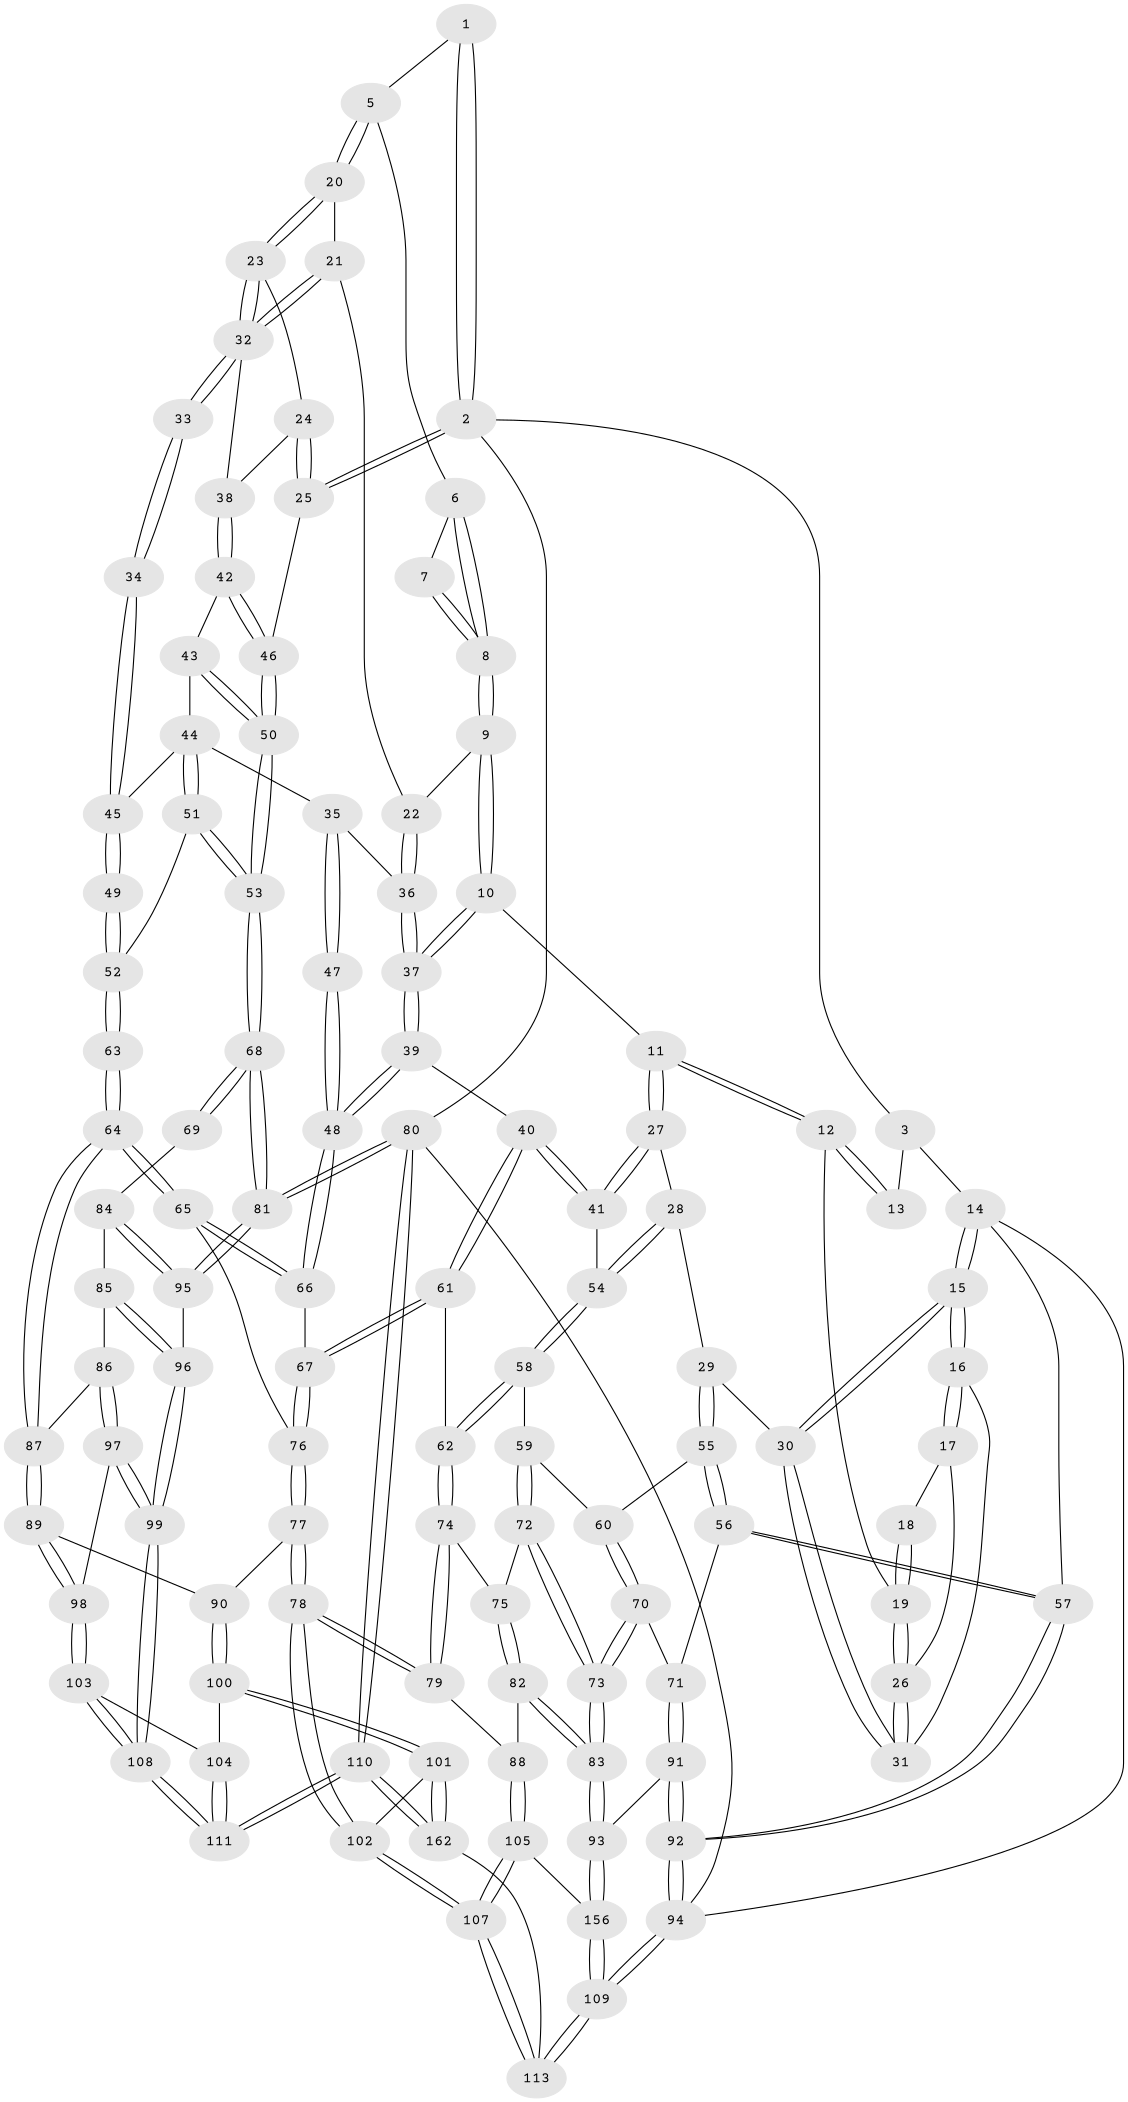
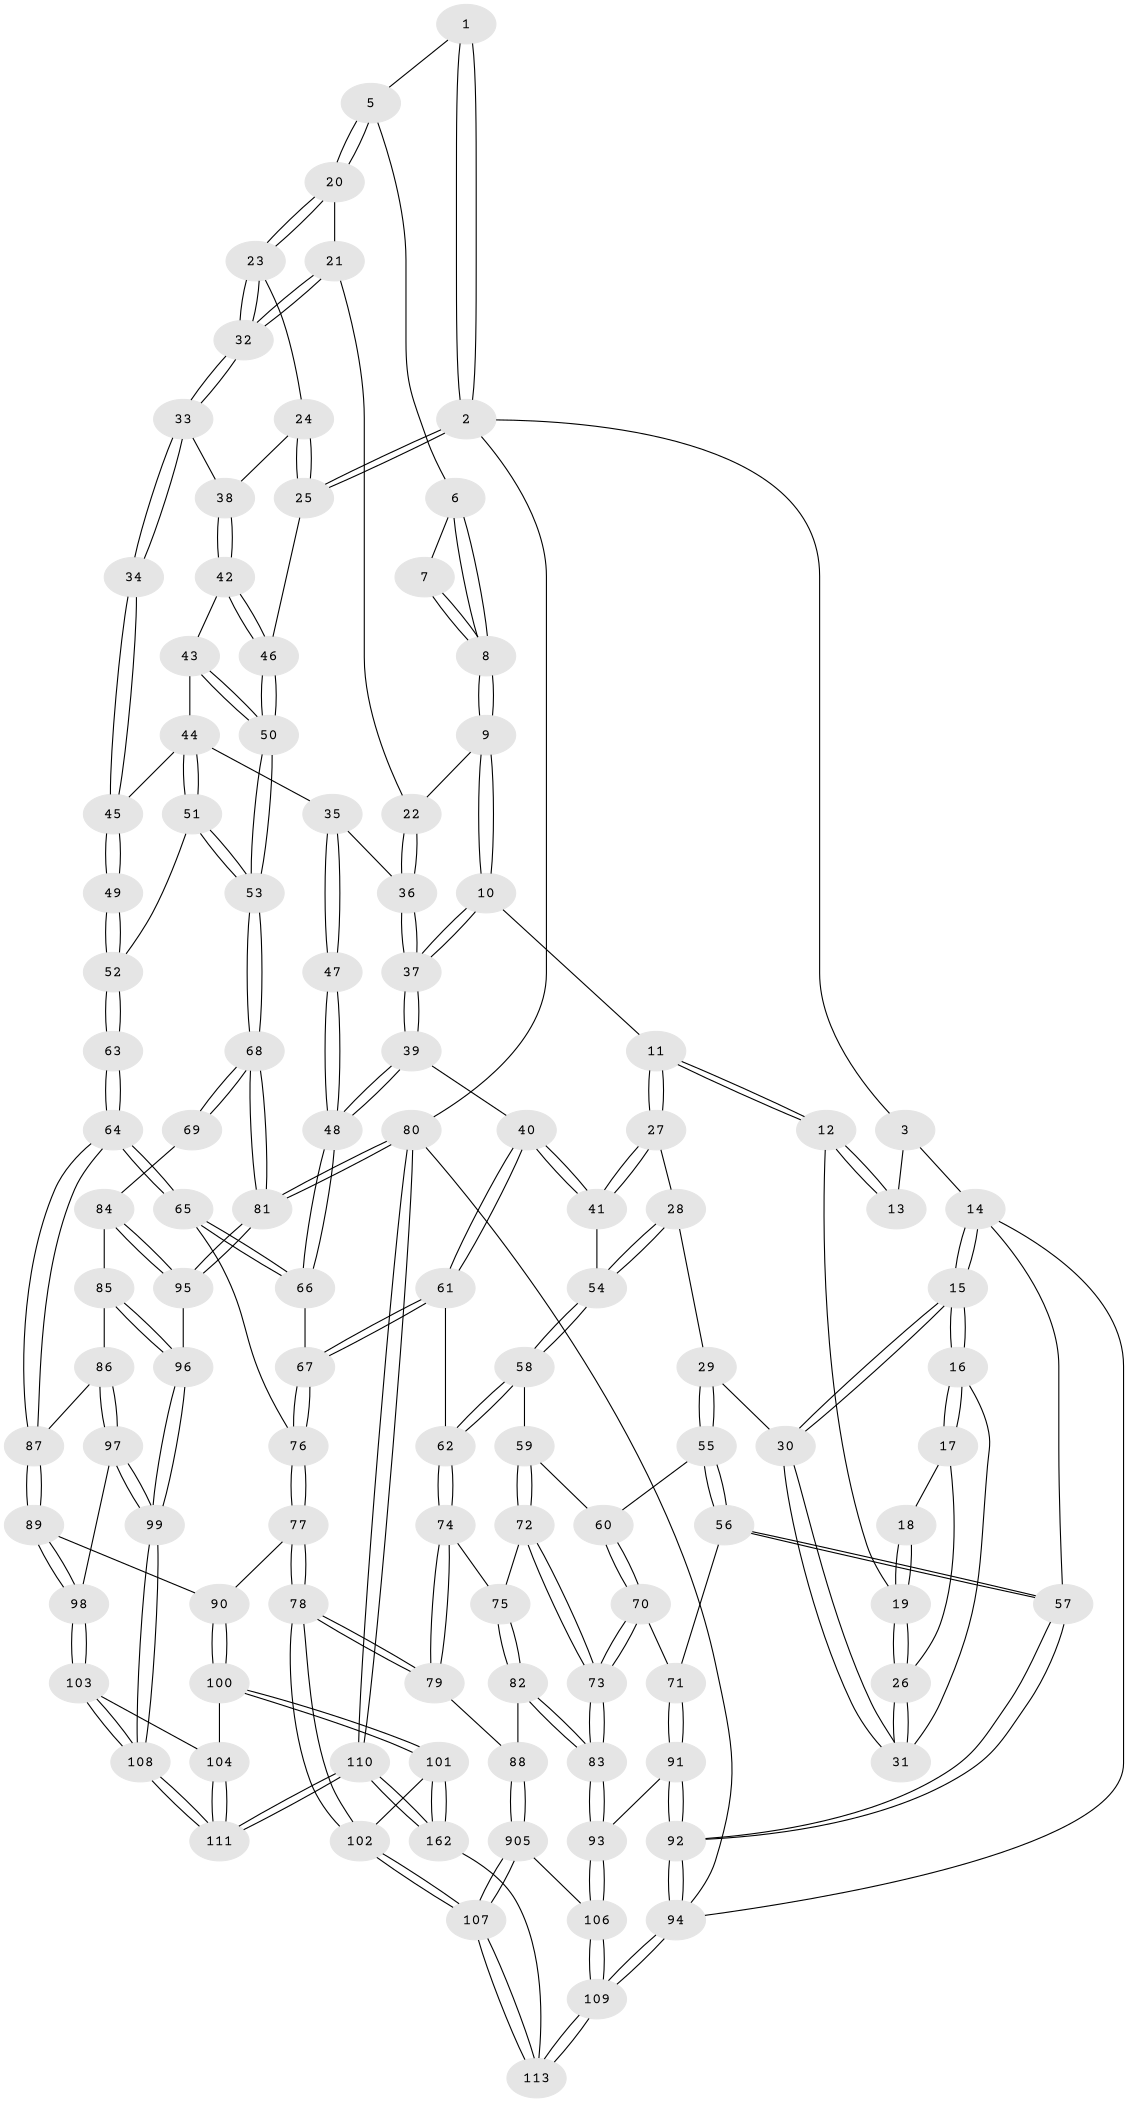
(234, 419) -> (204, 459)
(518, 1841) -> (518, 1841)
(597, 1920) -> (597, 1920)
